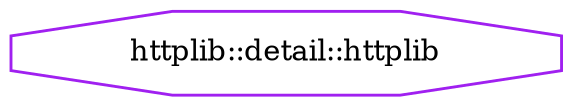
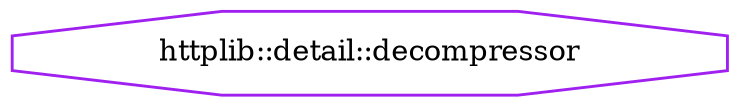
(286, 53) -> (370, 53)
